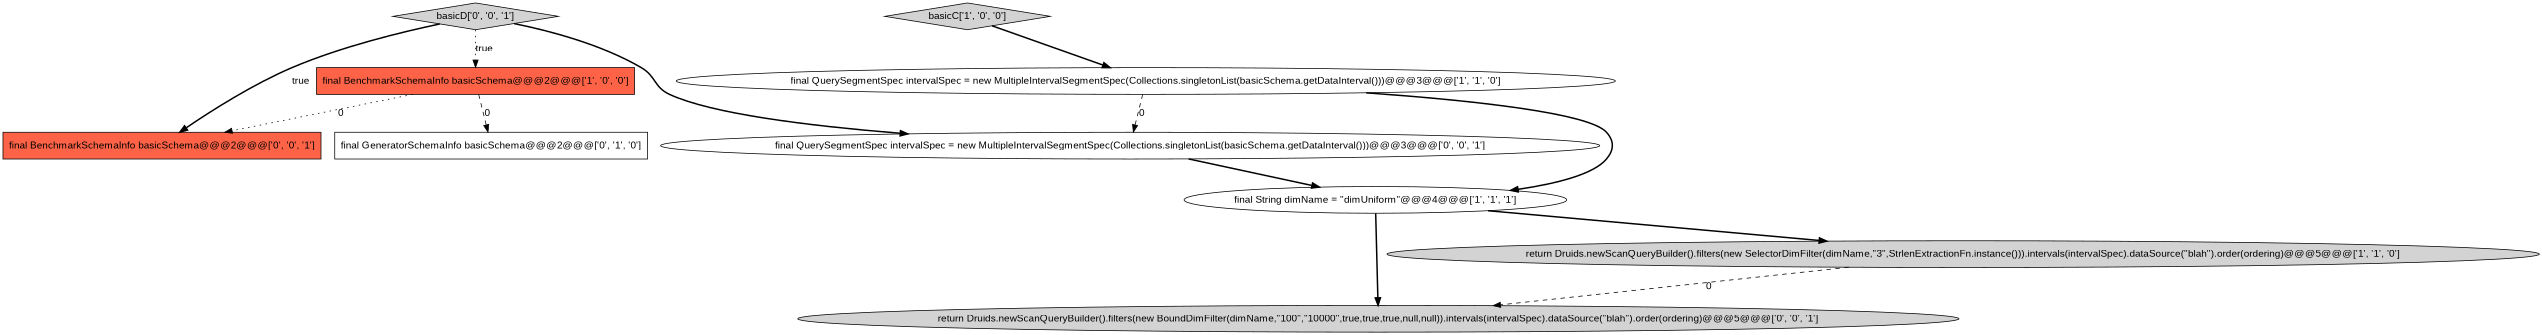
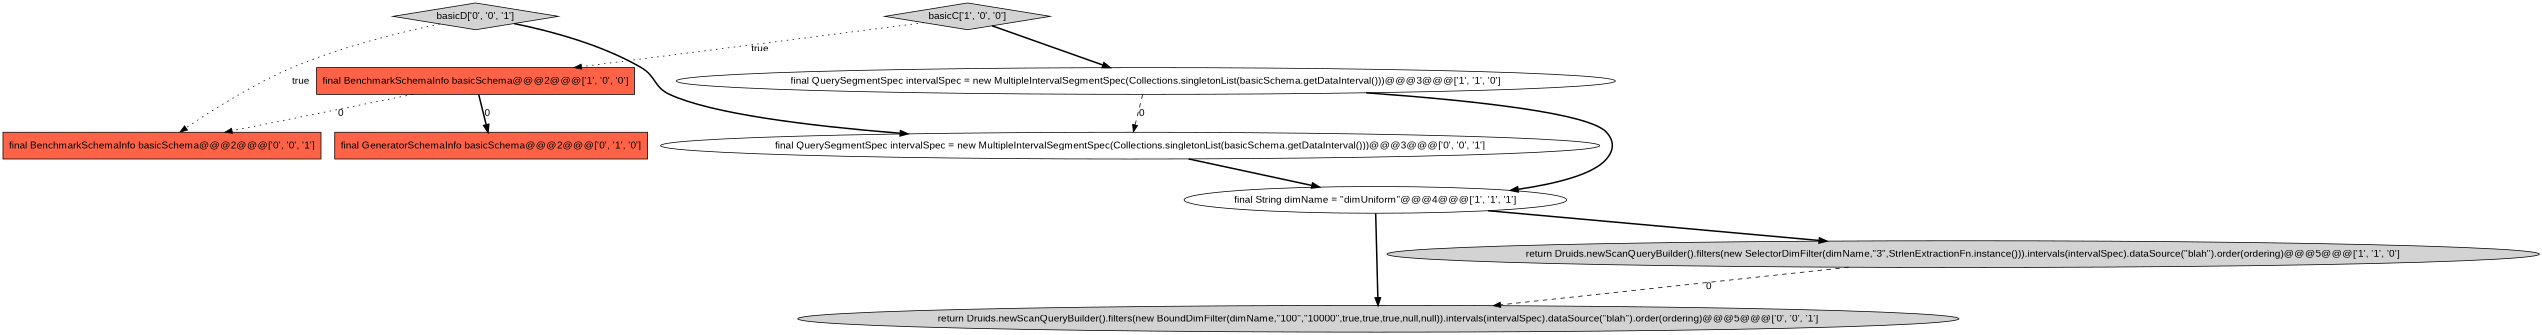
(476, 45) -> (753, 45)
(307, 62) -> (307, 62)
(482, 110) -> (482, 110)
(491, 146) -> (491, 146)
